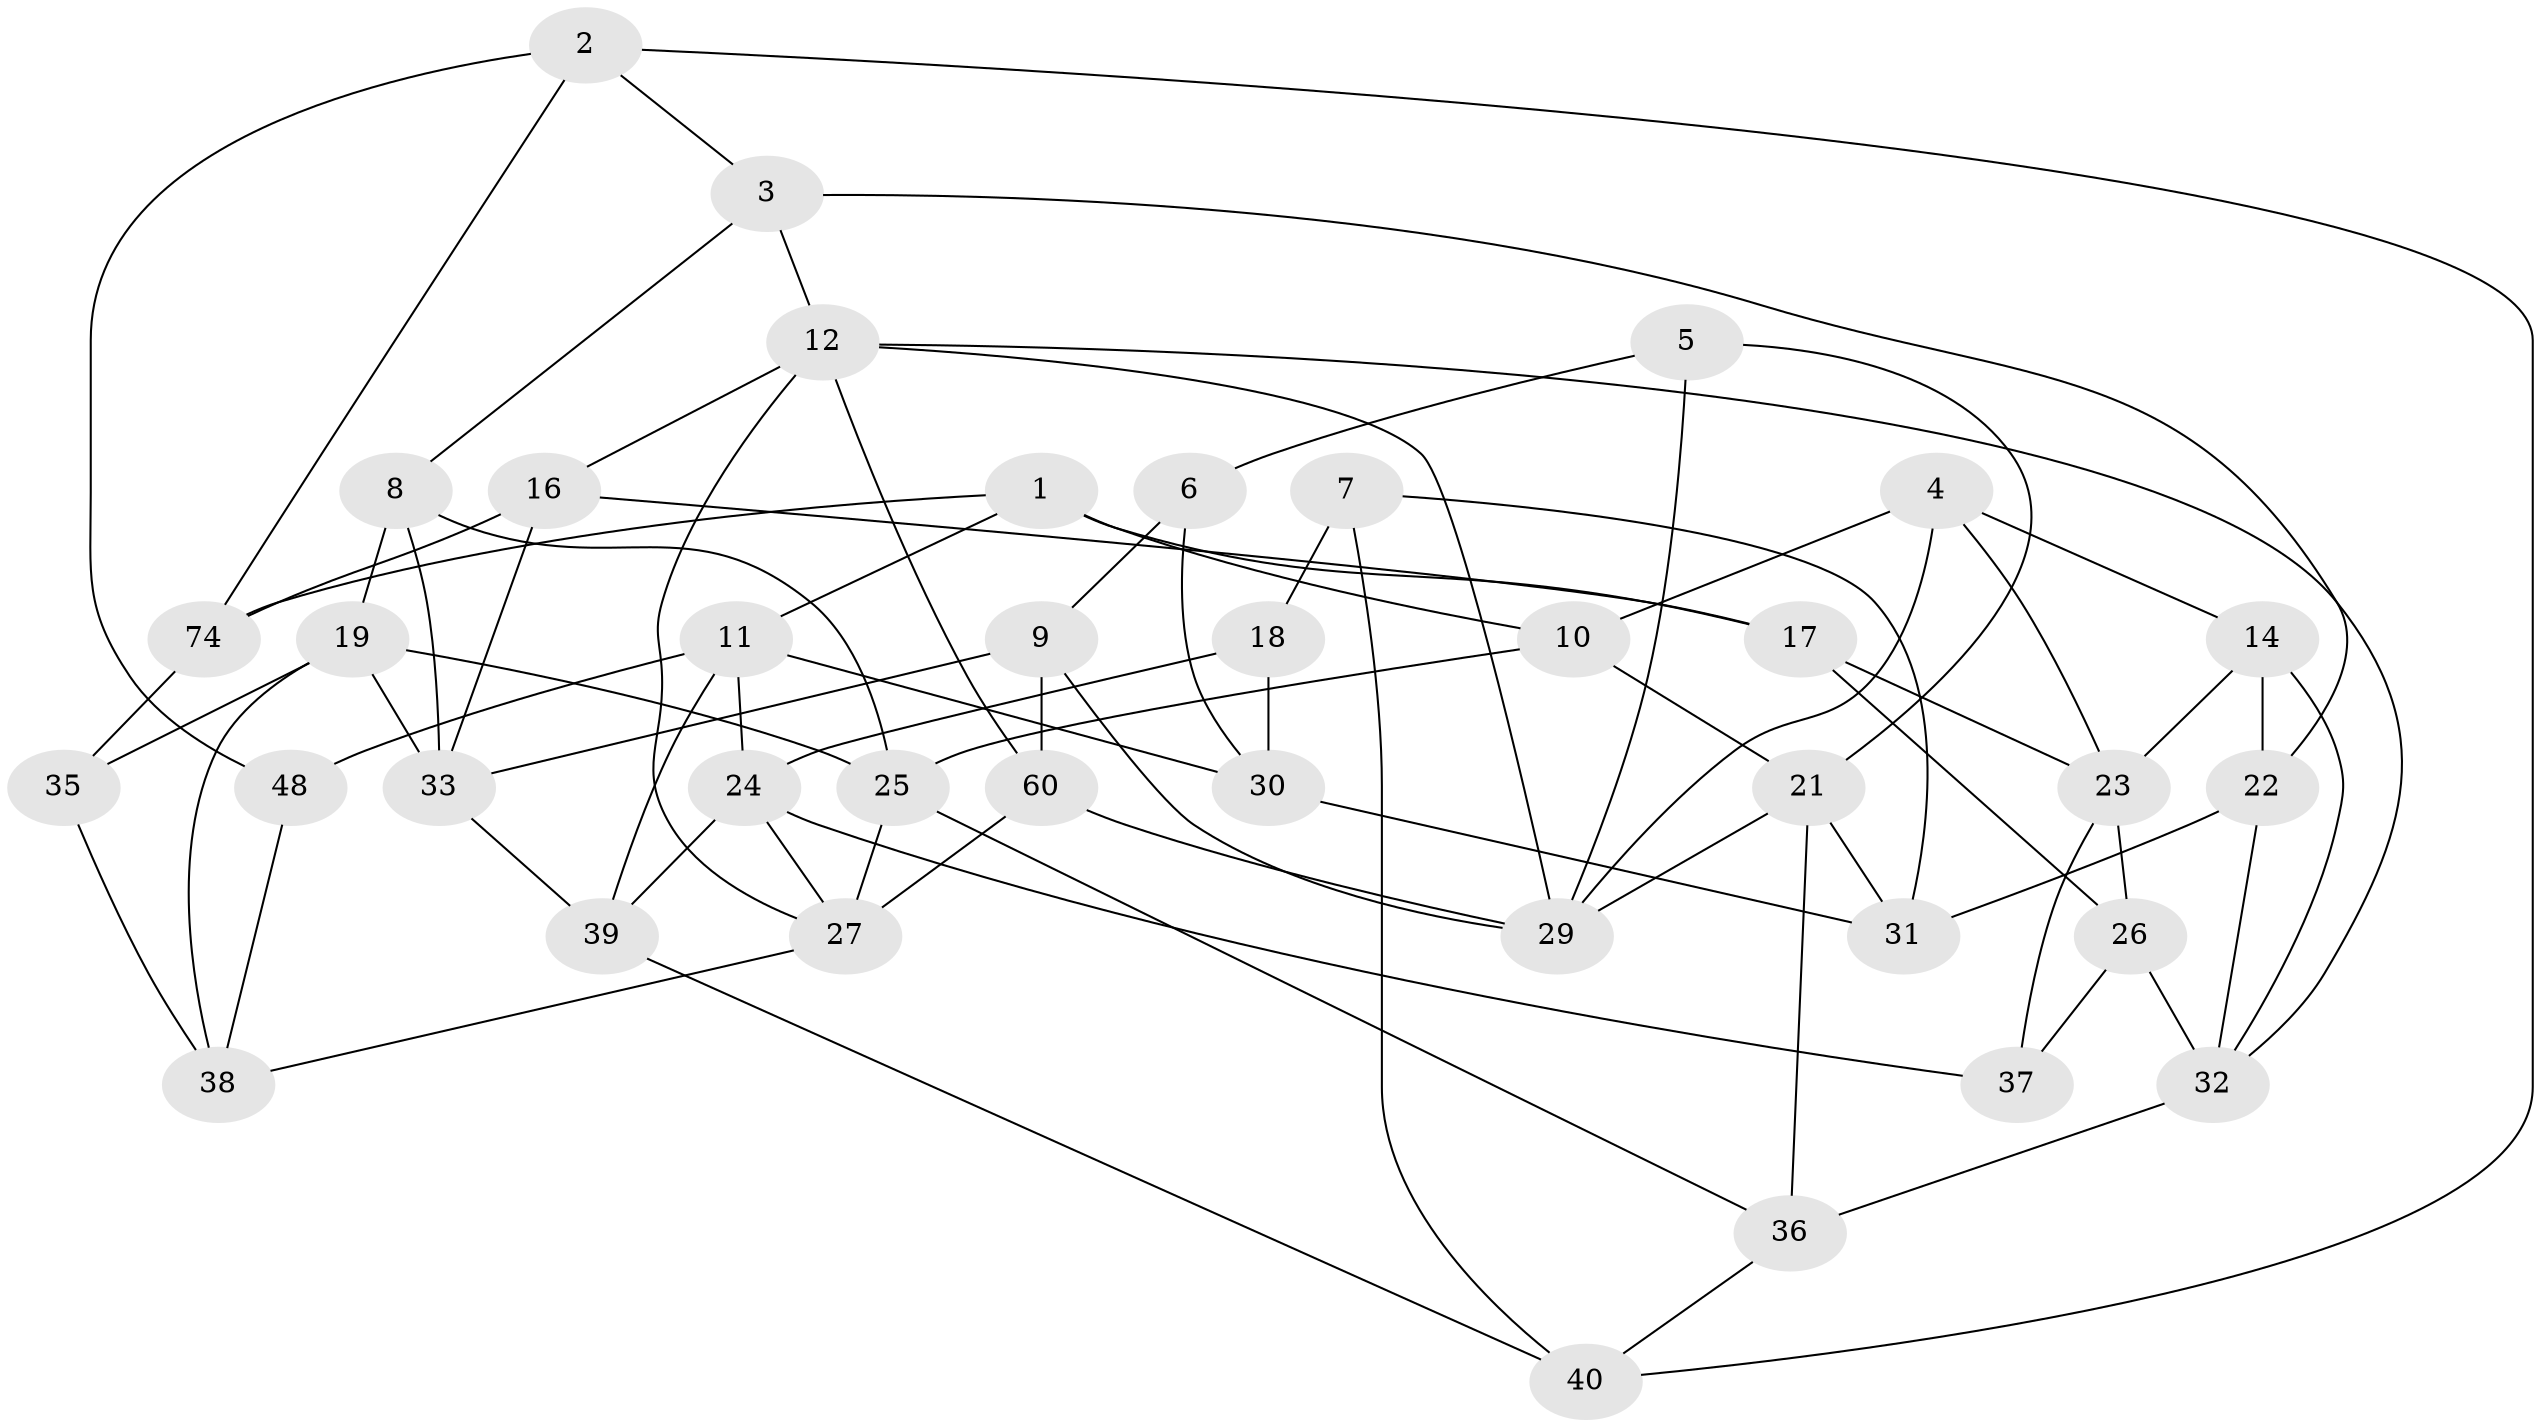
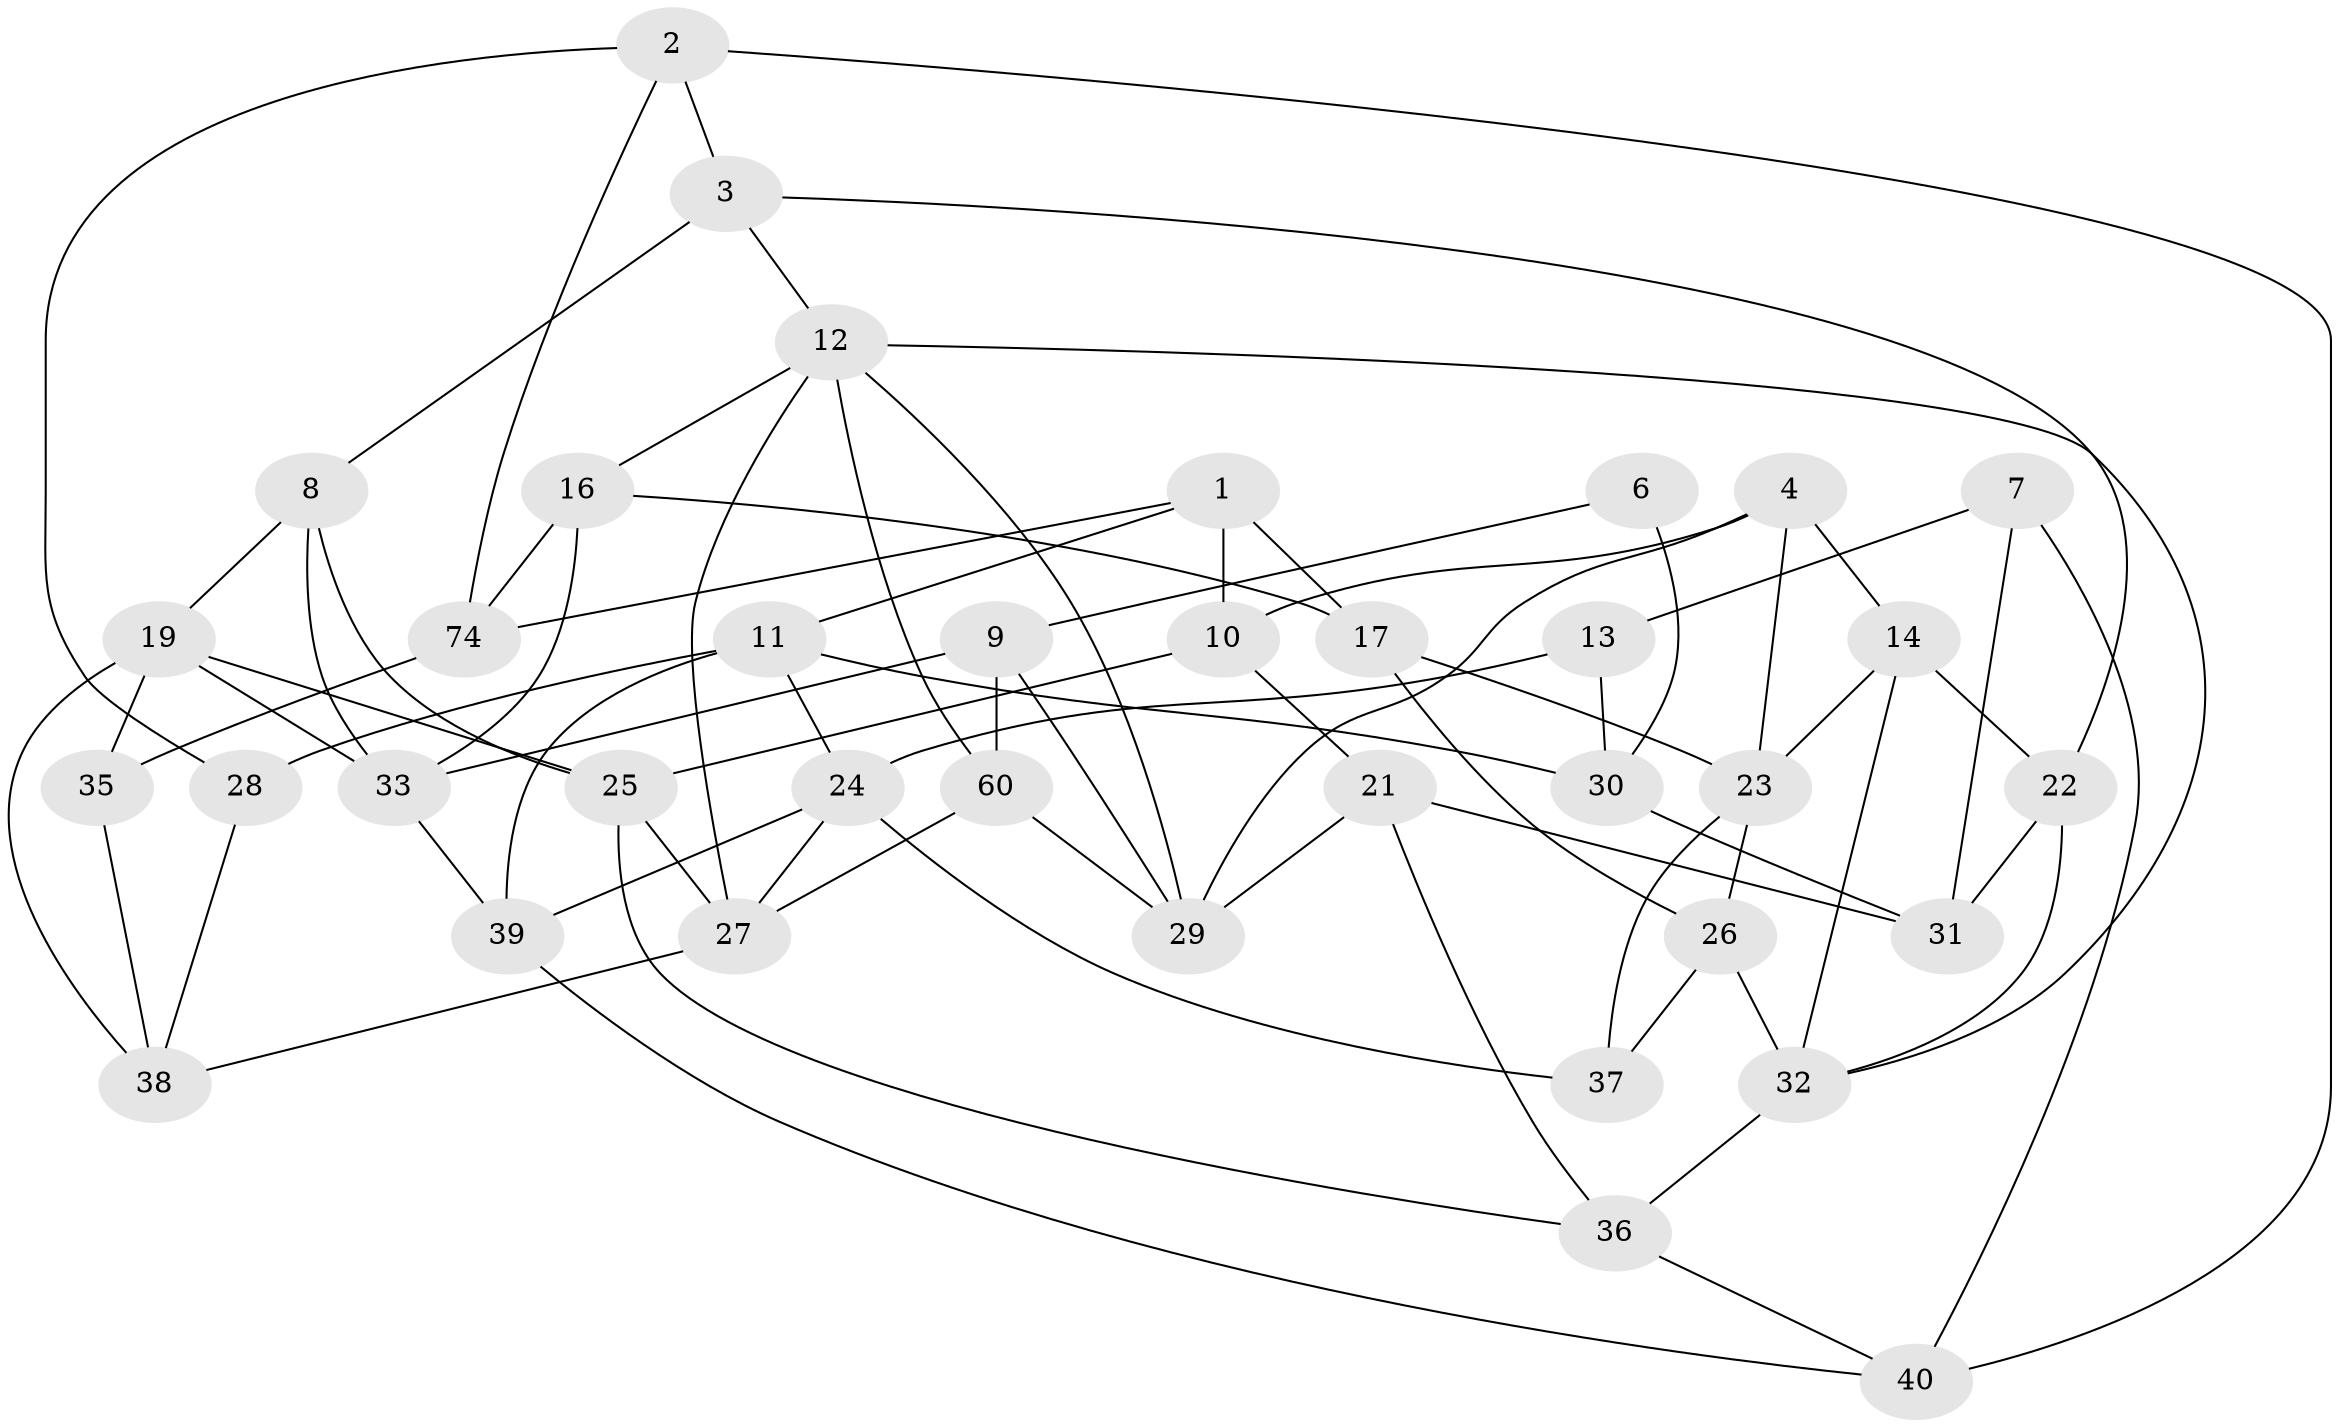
(1687, 342) -> none
(1268, 639) -> (1599, 639)
(291, 788) -> (246, 788)
